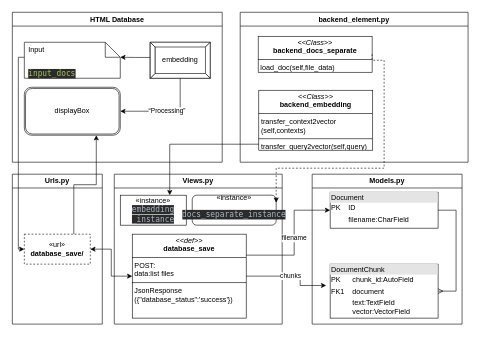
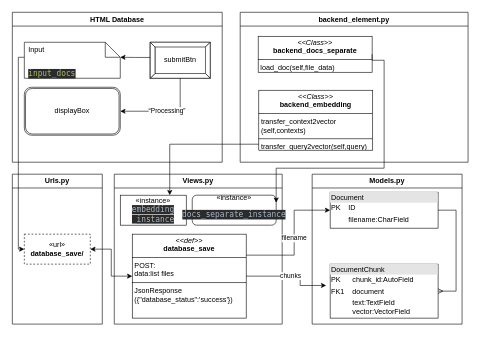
(180, 60) -> (180, 60)
(377, 168) -> (377, 168)
(96, 185) -> none
